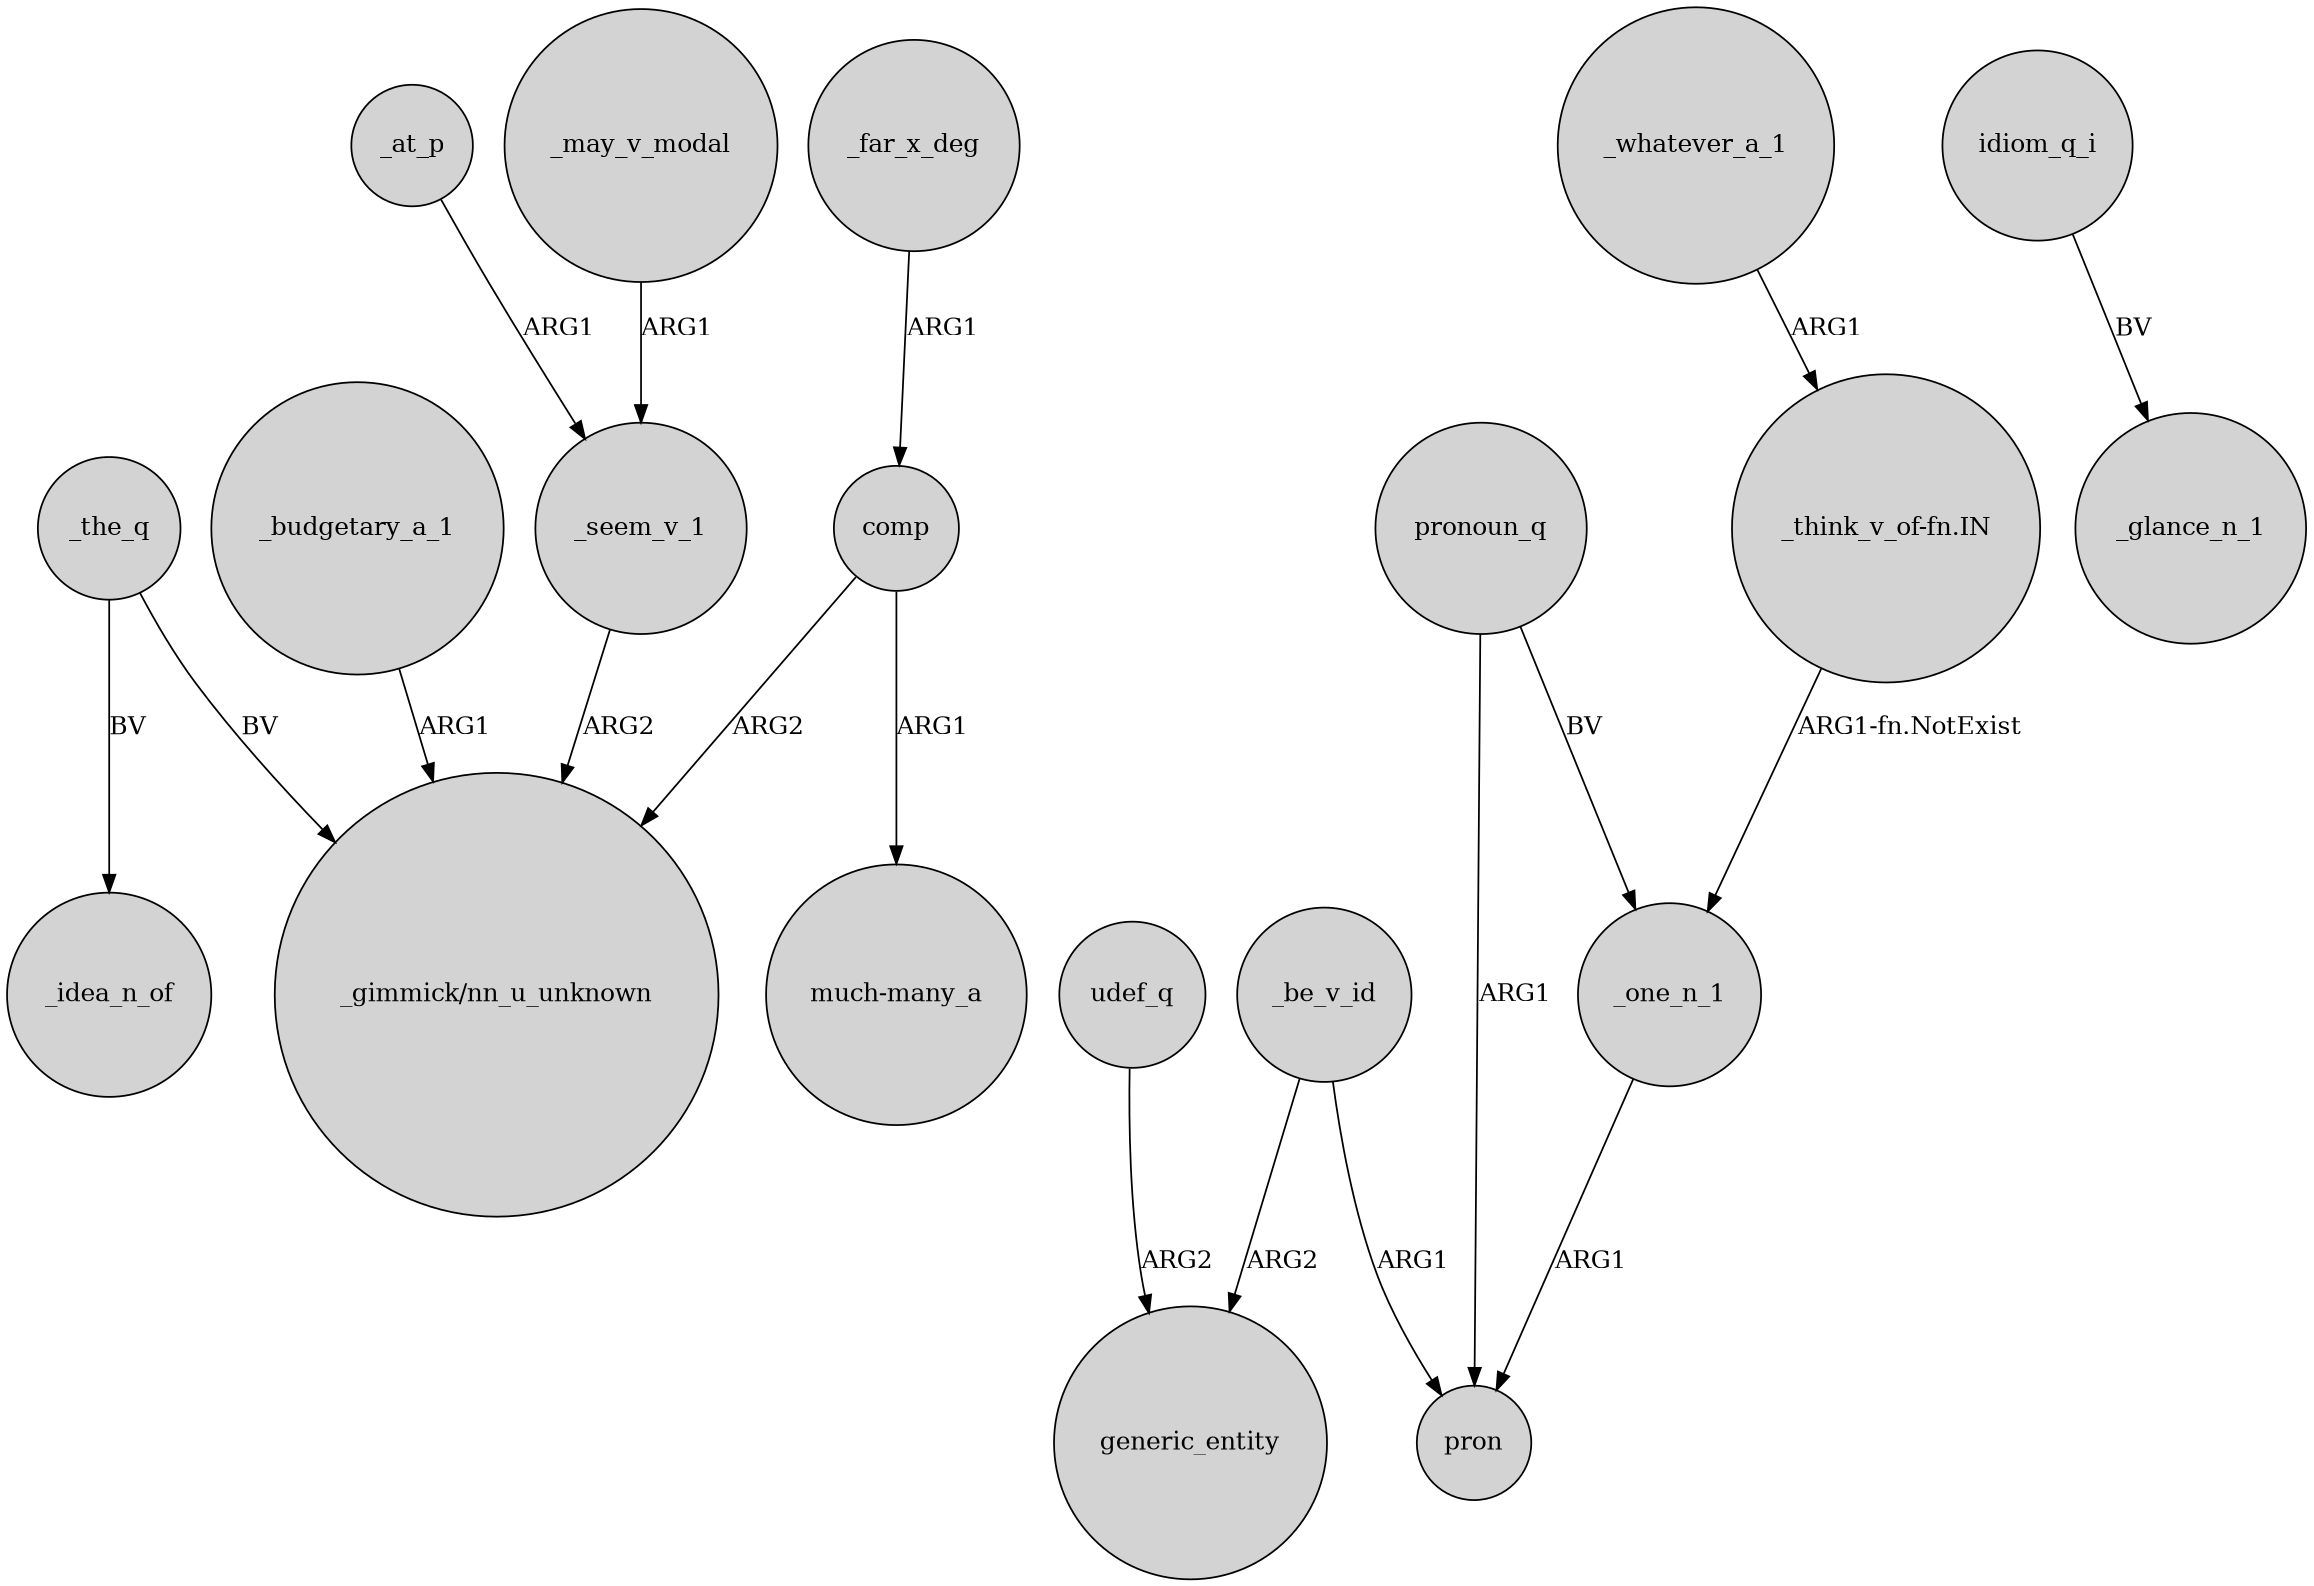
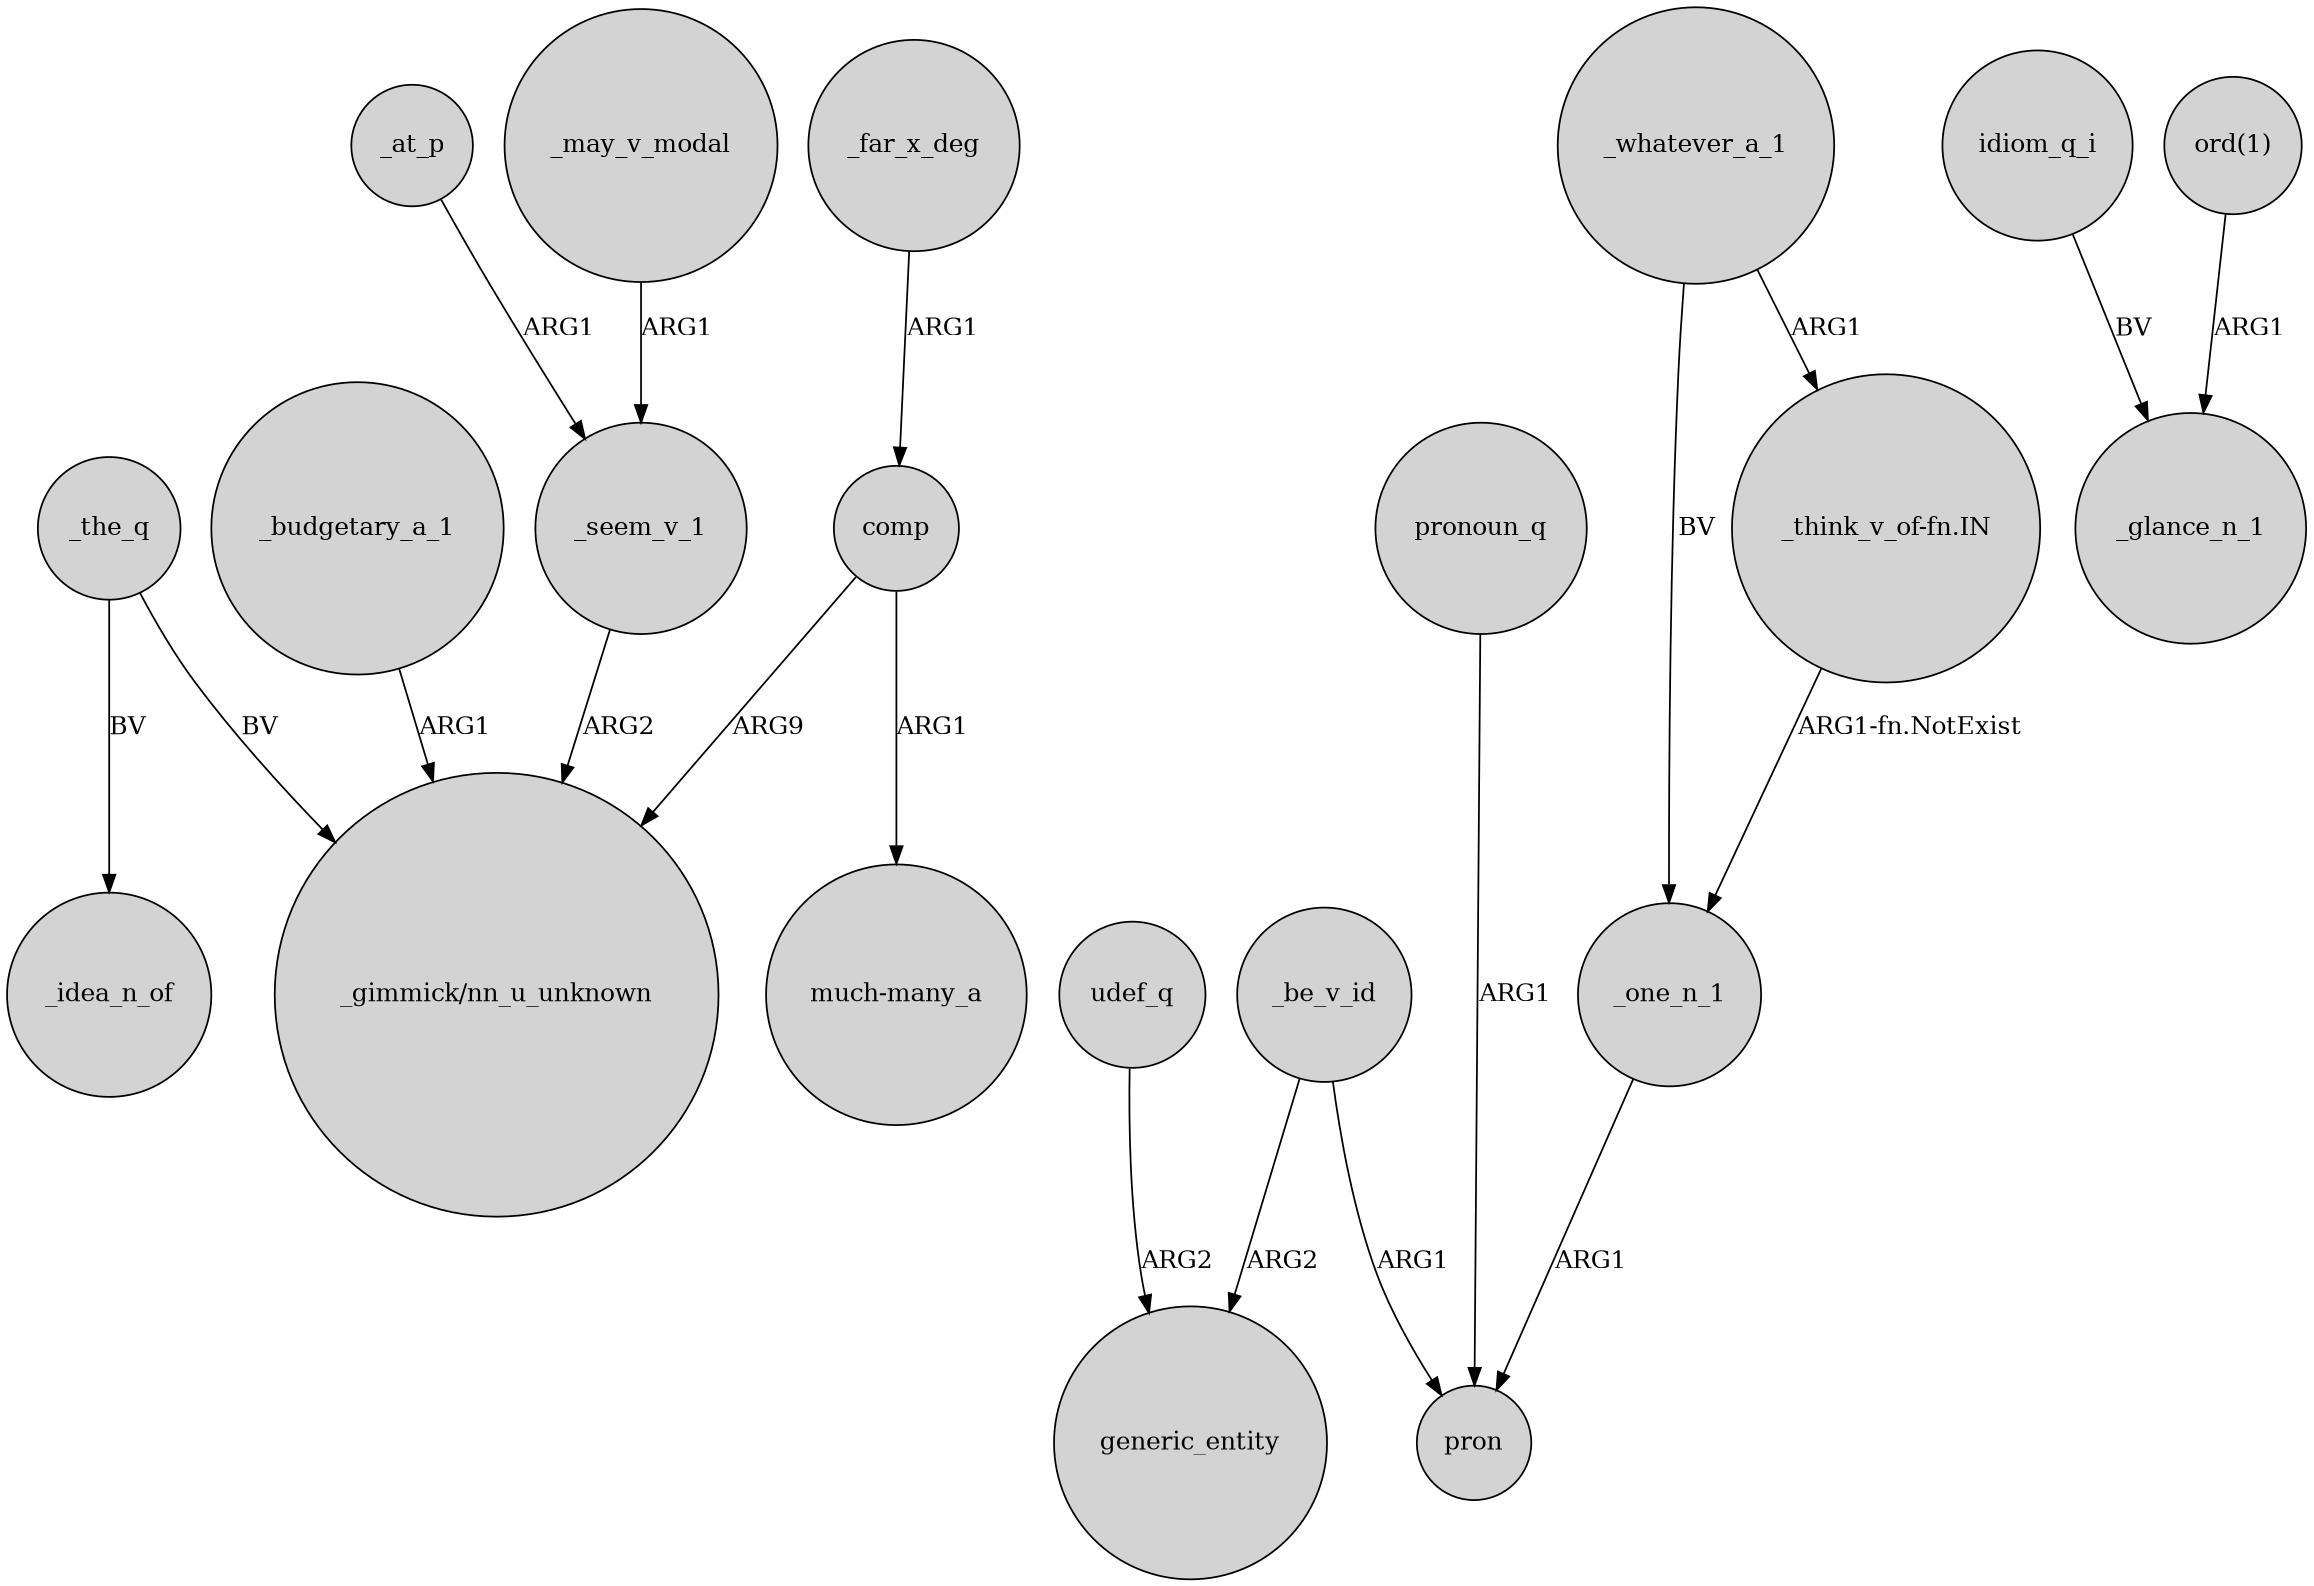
none -> (2233, 146)
(769, 728) -> (769, 728)
(1575, 760) -> (1672, 584)
